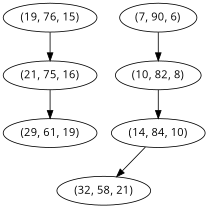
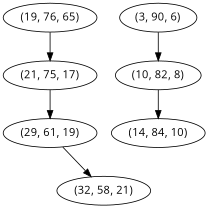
(50, 18) -> (50, 18)
(158, 18) -> (158, 18)
(50, 75) -> (50, 75)
(134, 159) -> (74, 159)
